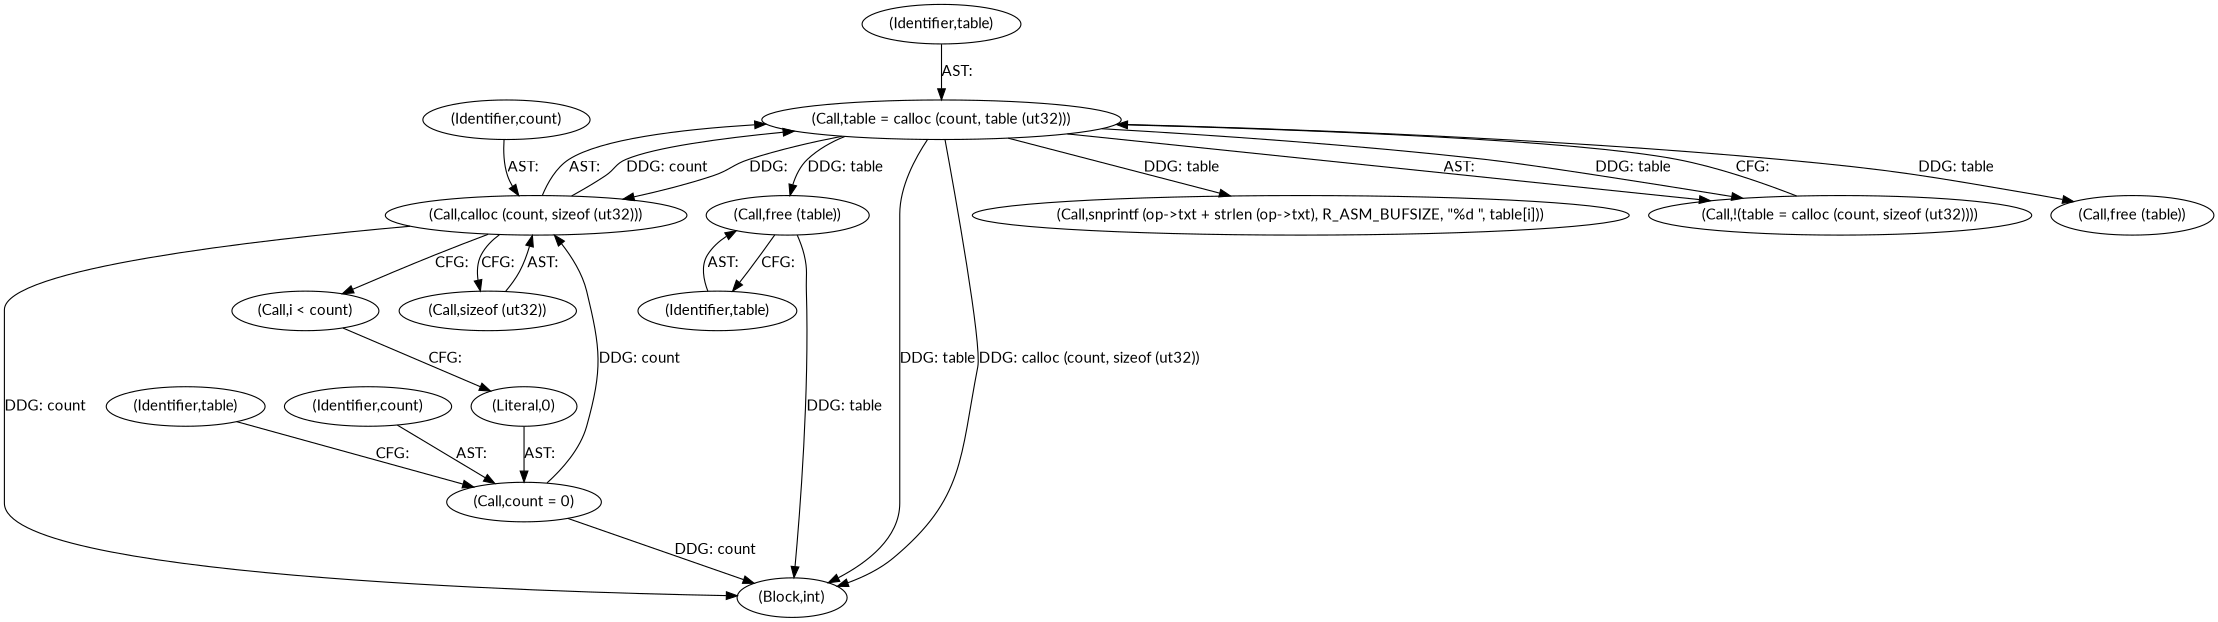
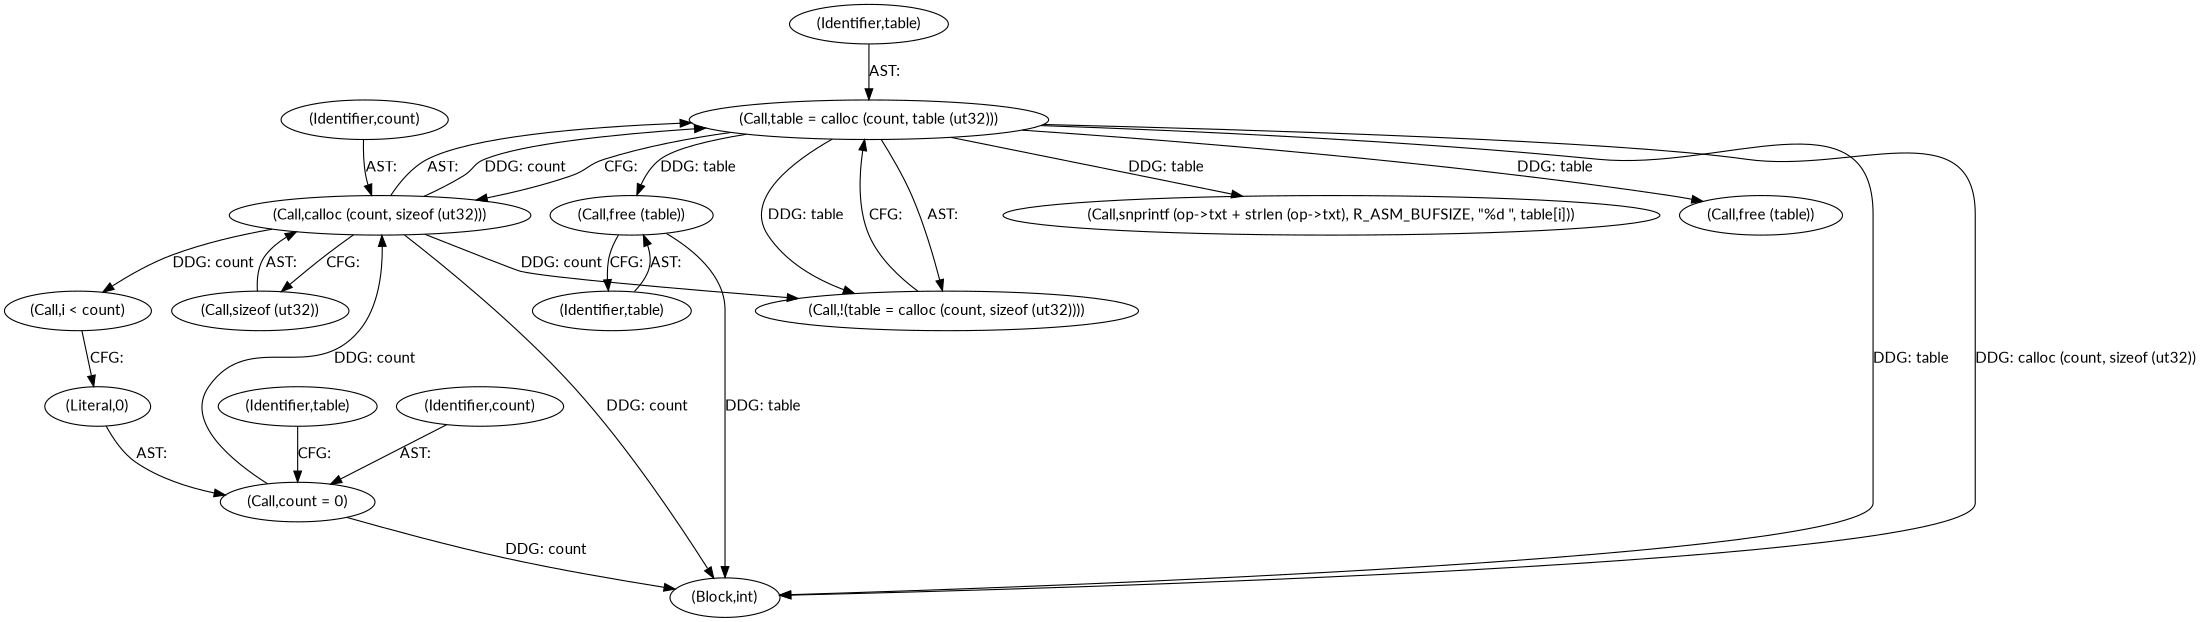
(771, 168) -> (623, 168)
(454, 263) -> (214, 263)
none -> (593, 281)
